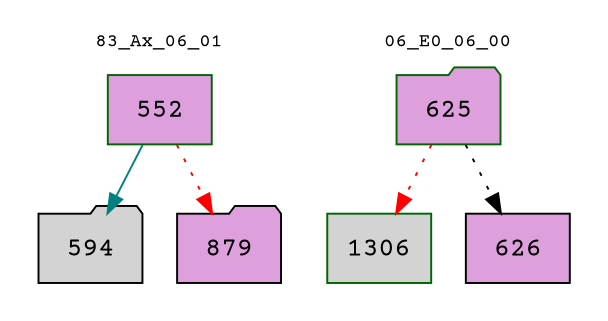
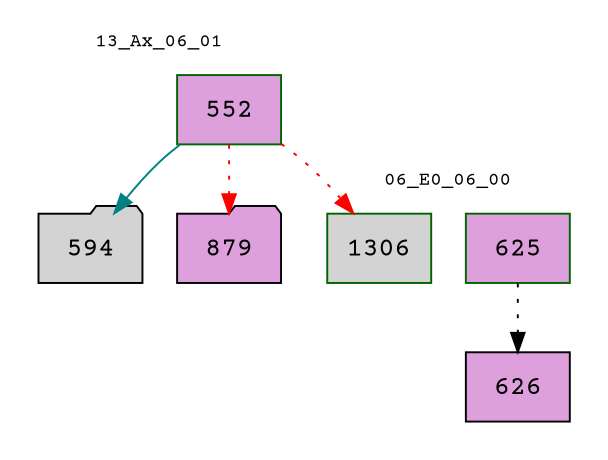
(160, 41) -> (160, 41)
(449, 110) -> (518, 248)
(418, 170) -> (324, 180)
